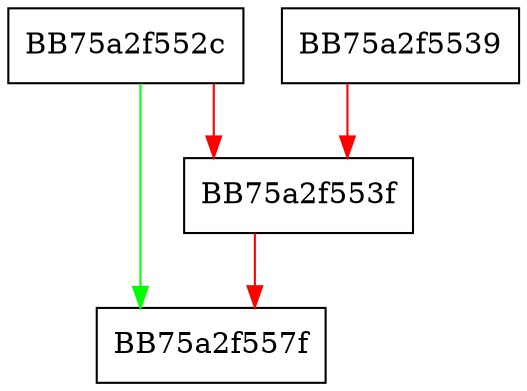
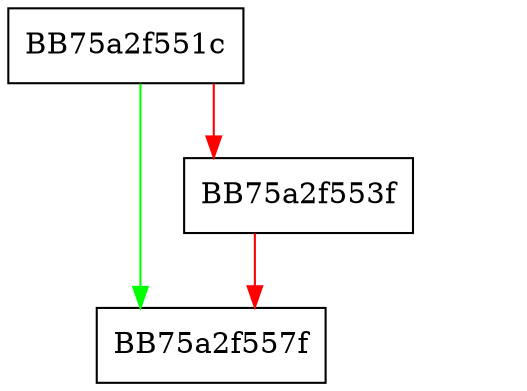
(126, 46) -> (126, 46)
(401, 46) -> none
